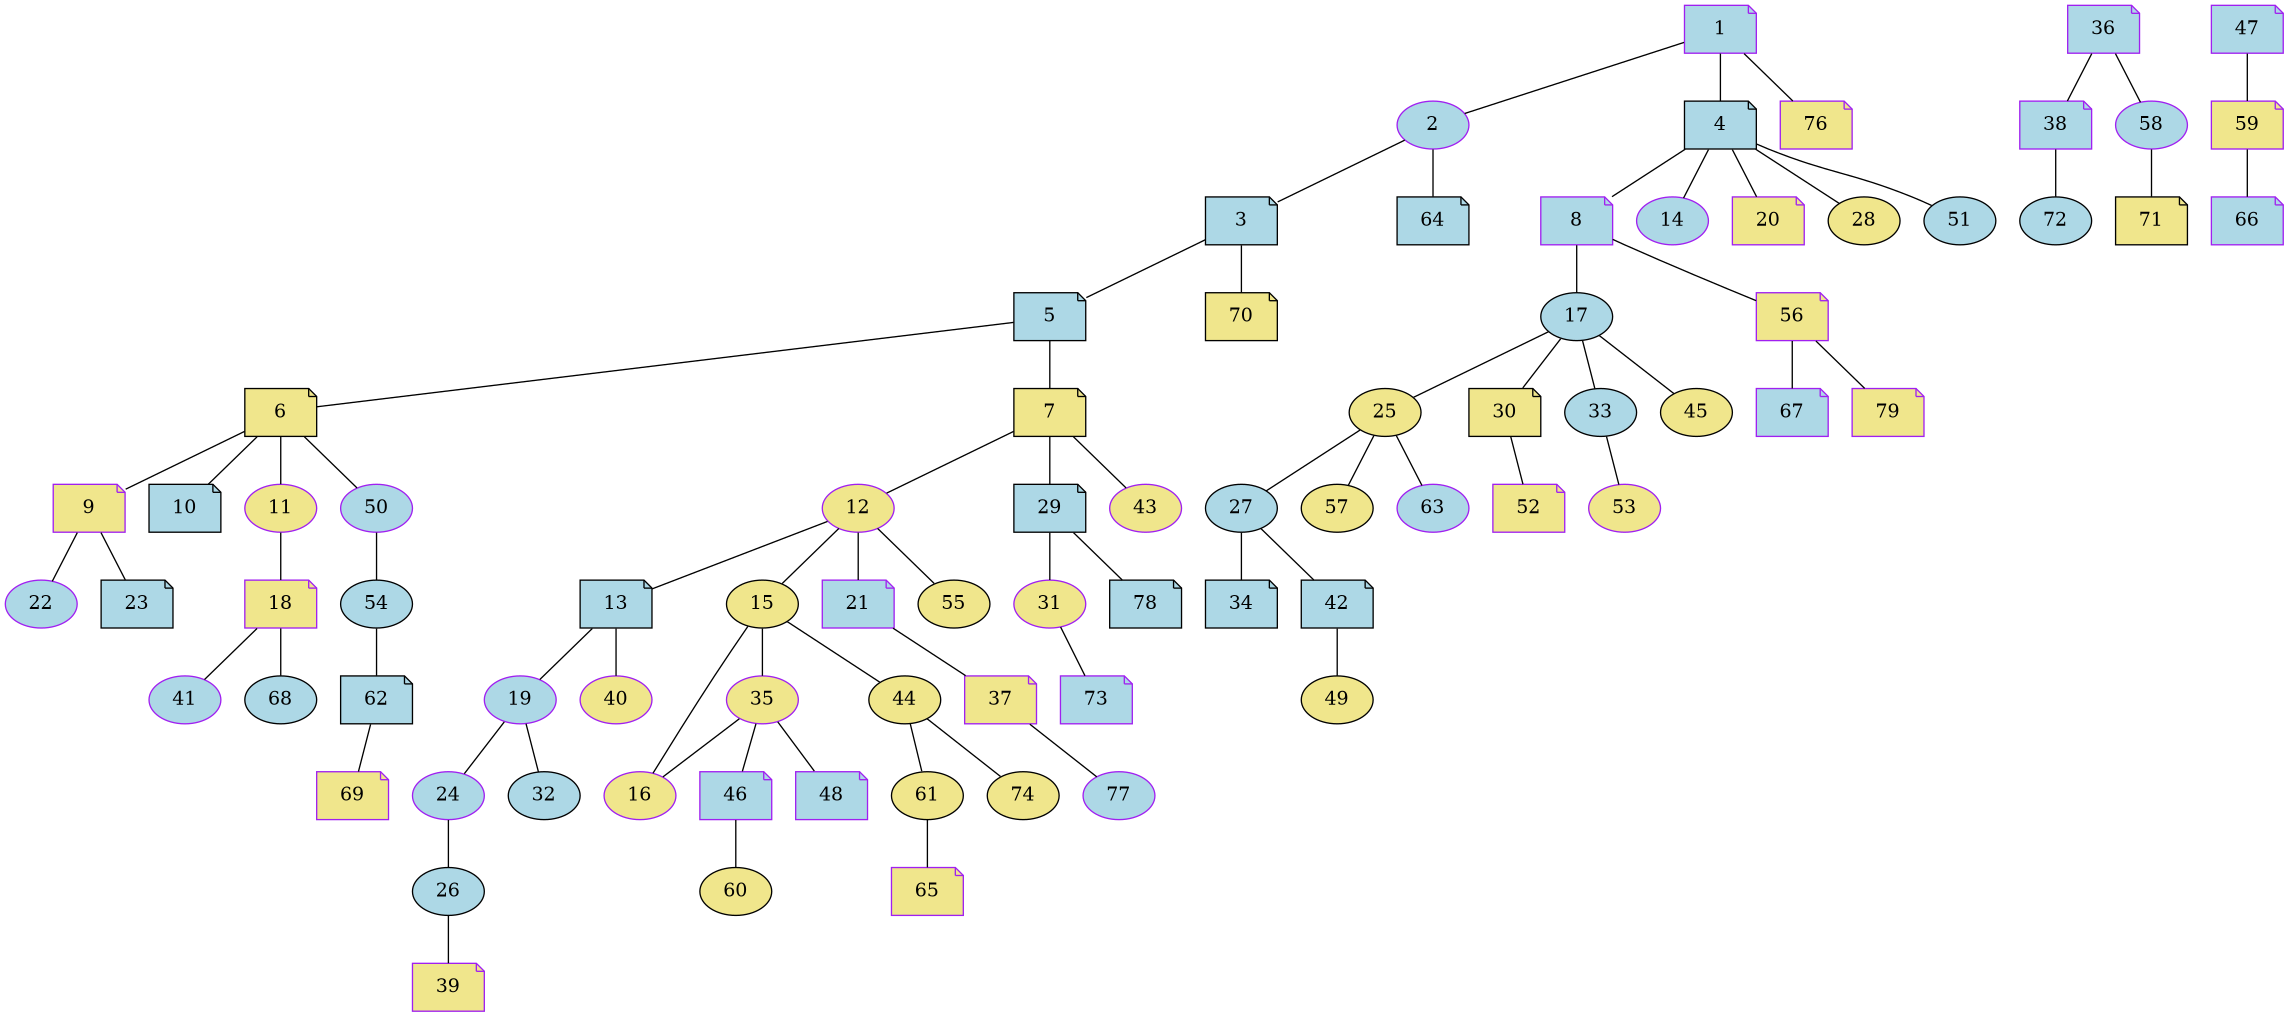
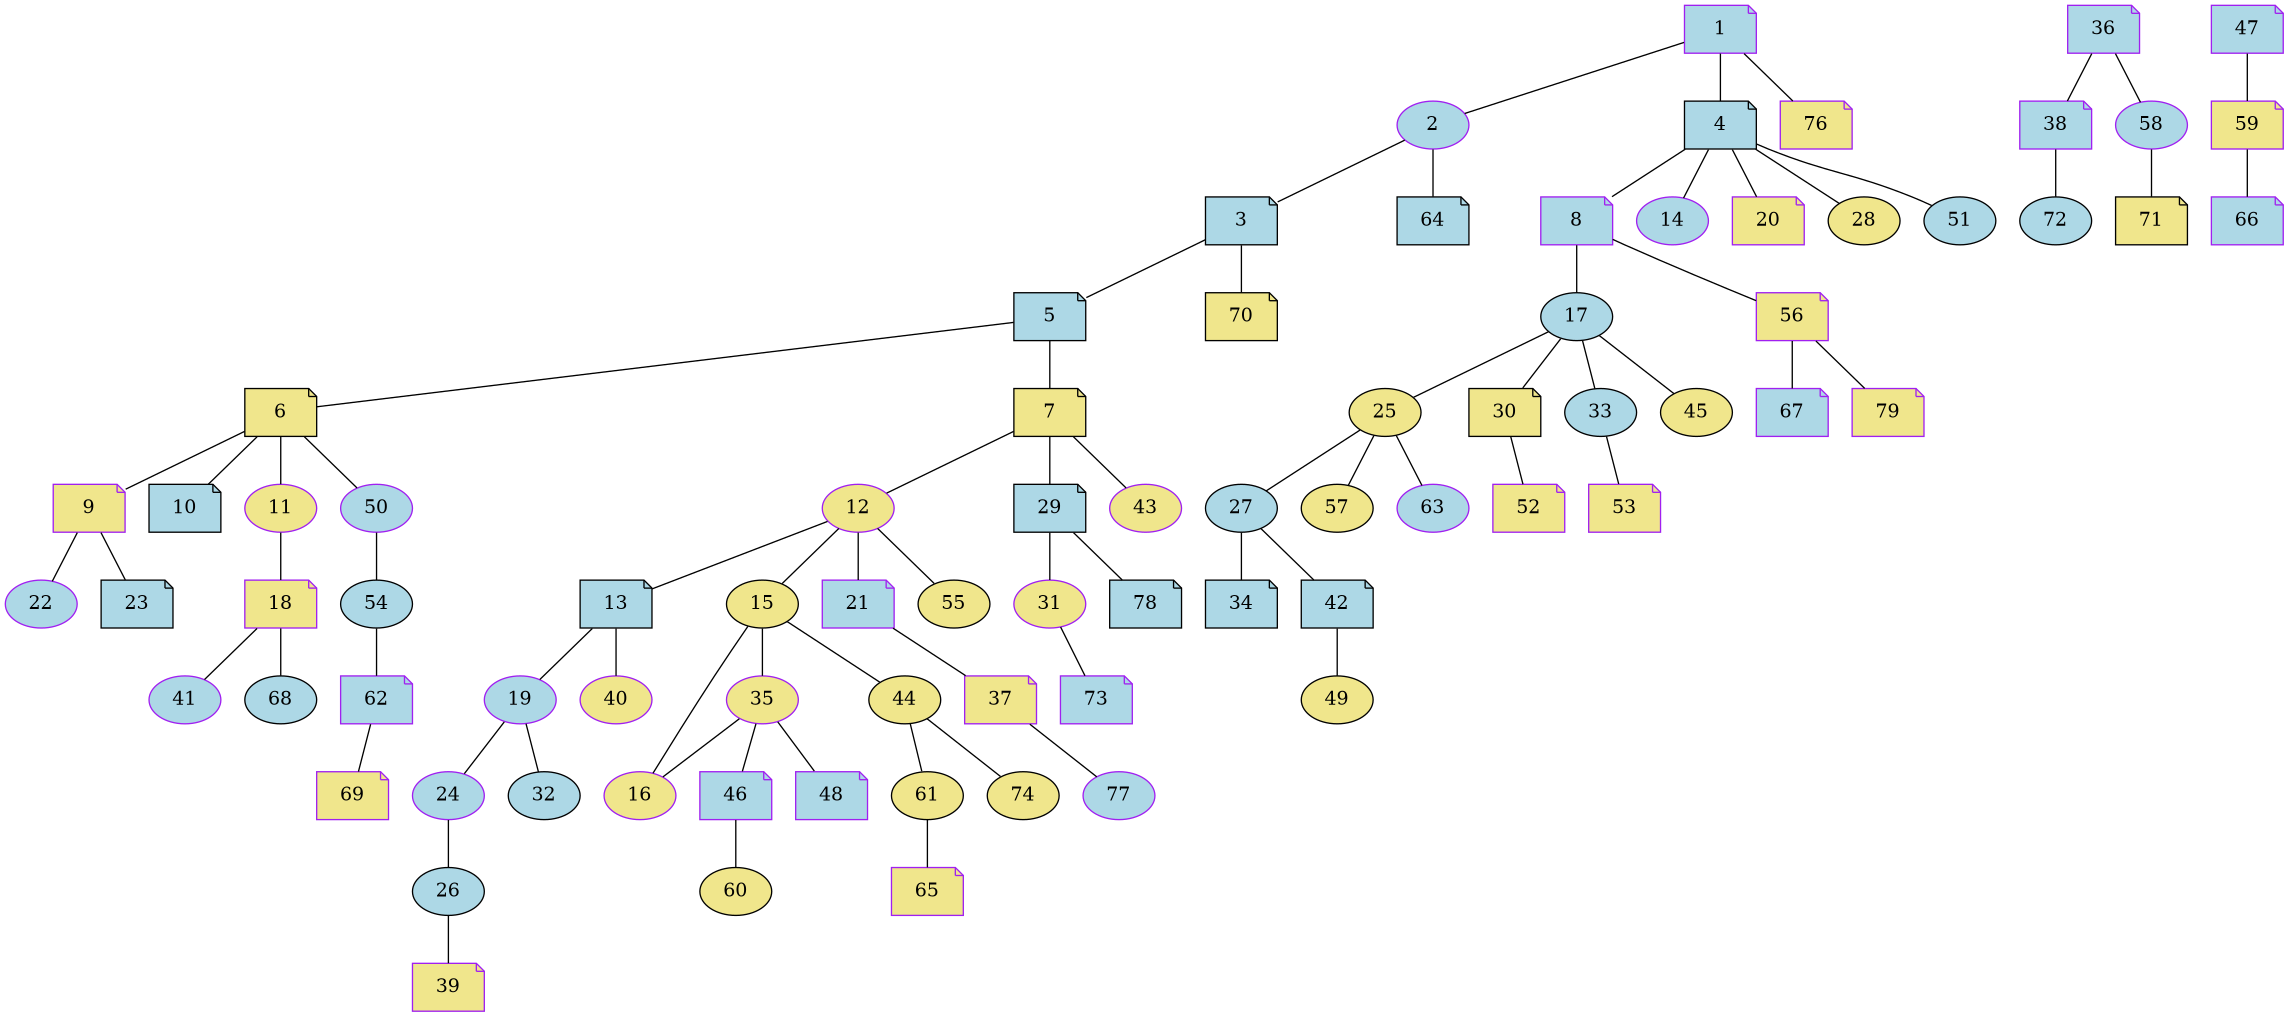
(1625, 508) -> (1625, 508)
(377, 700) -> (377, 700)
